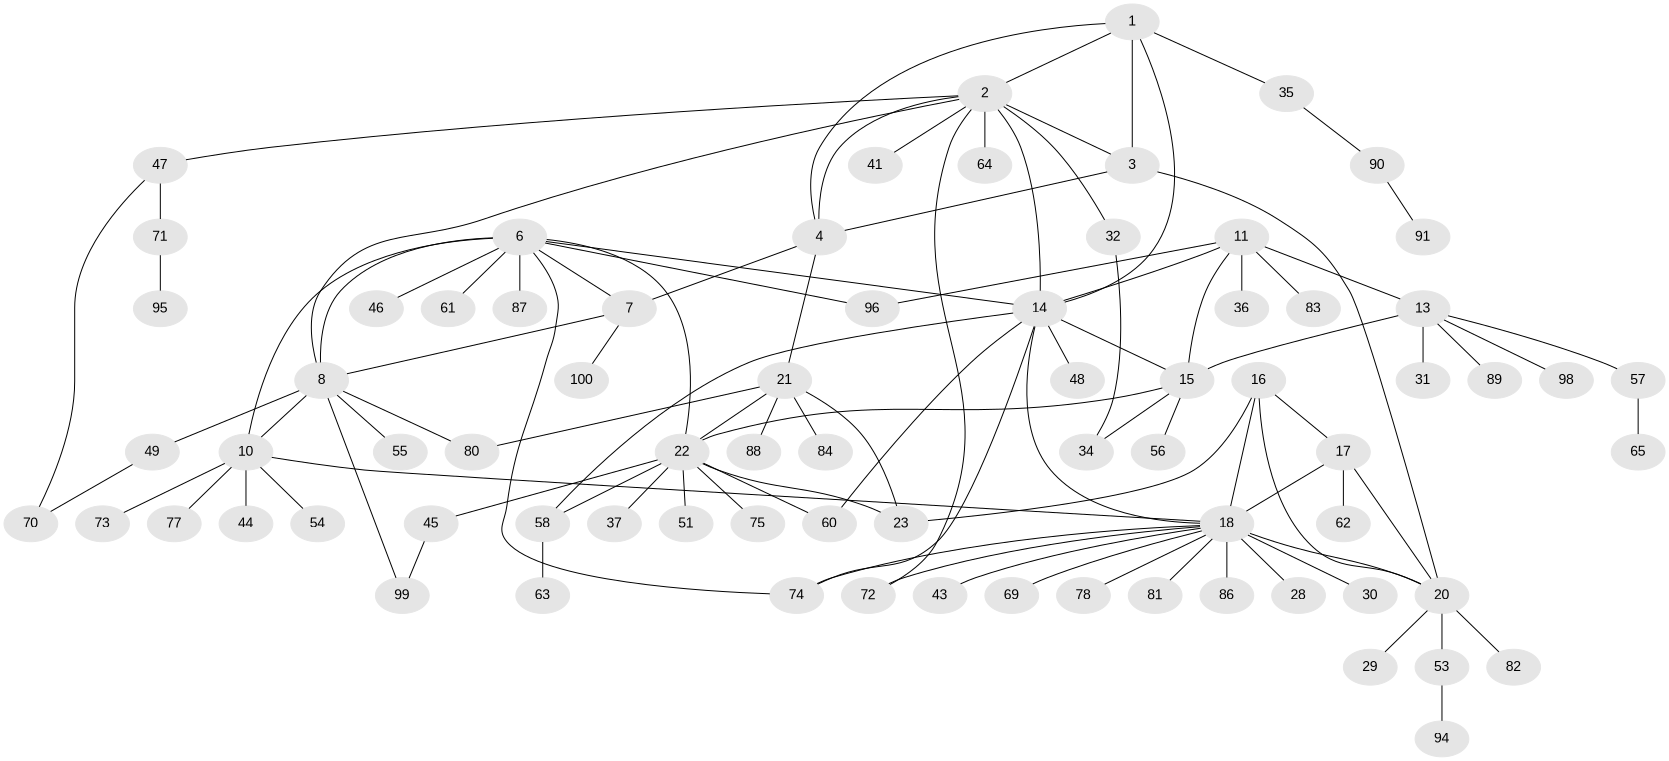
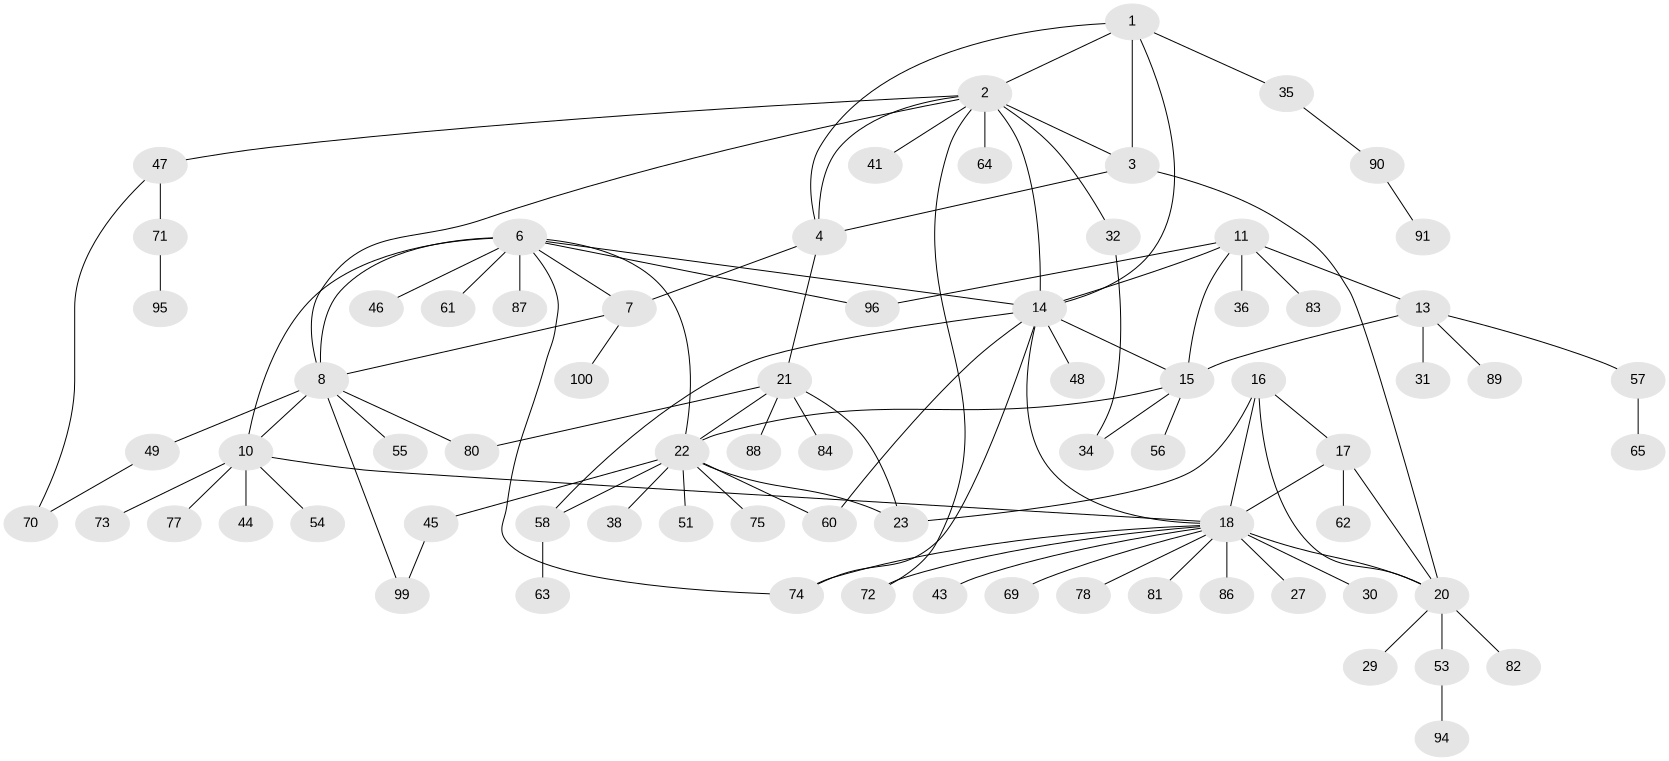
(1566, 380) -> none
(614, 524) -> (614, 524)
(1299, 596) -> (1299, 596)
